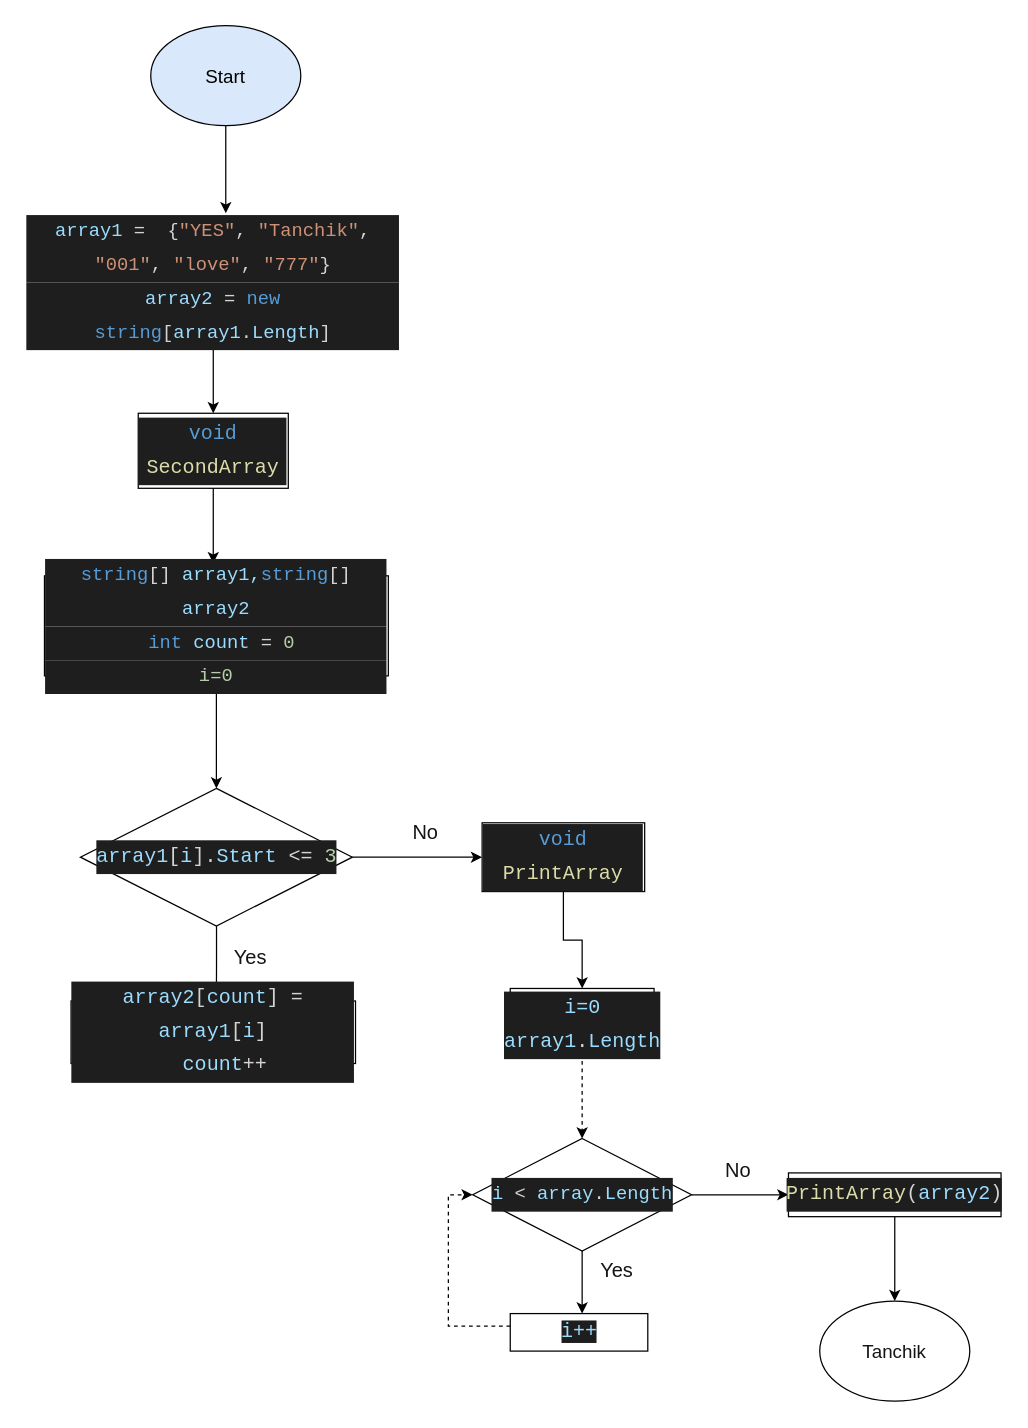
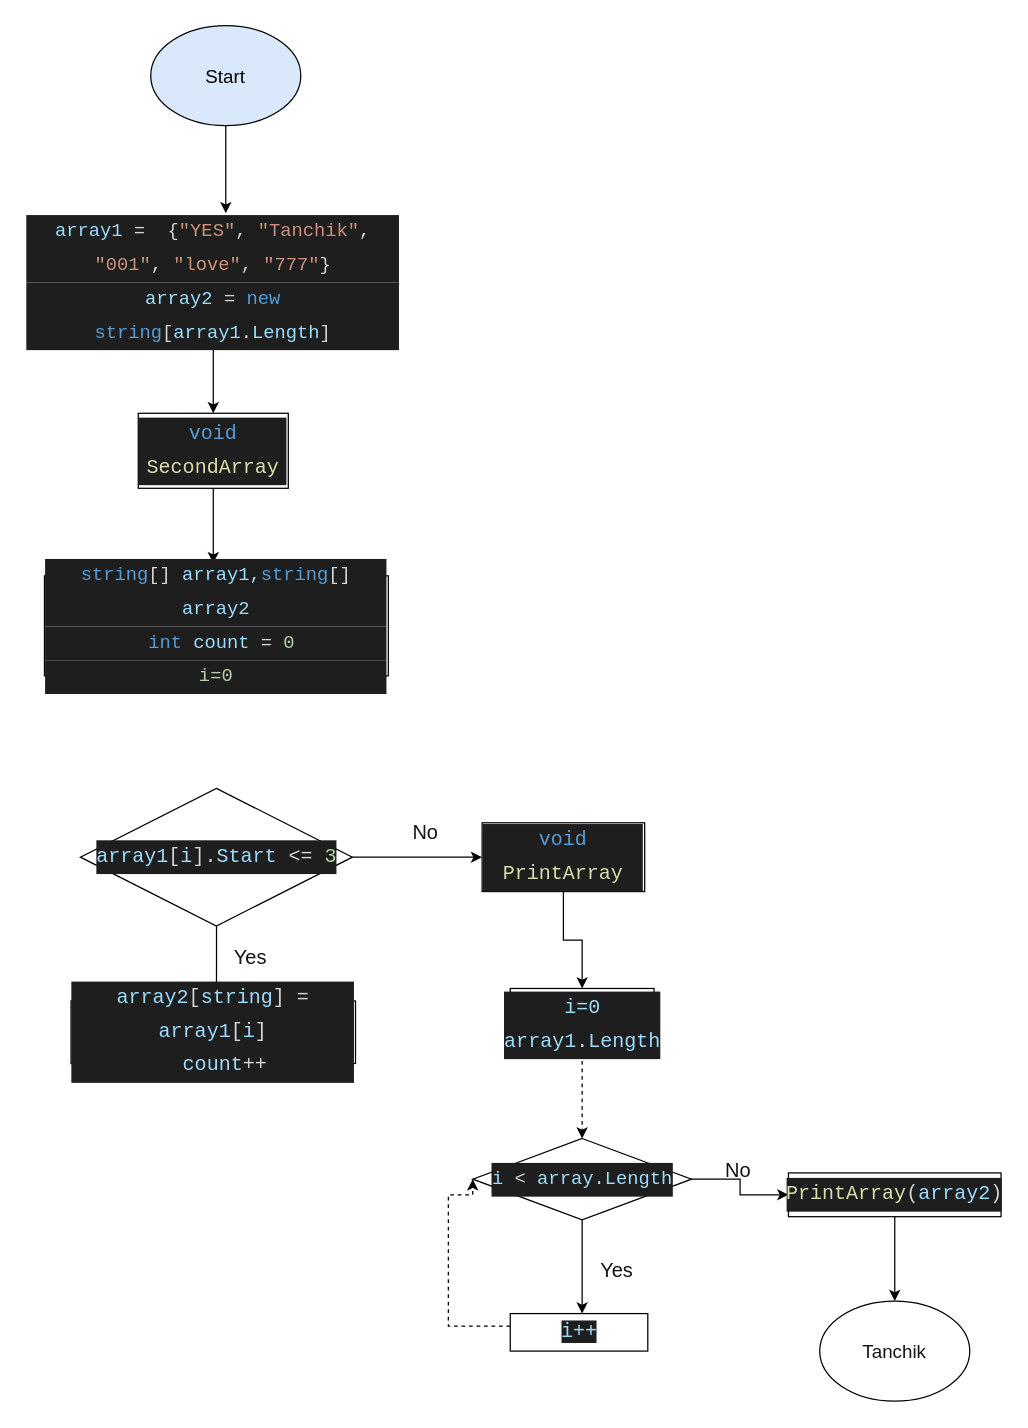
(216, 736) -> none
(213, 1032) -> (213, 1032)
(582, 1194) -> (582, 1179)
